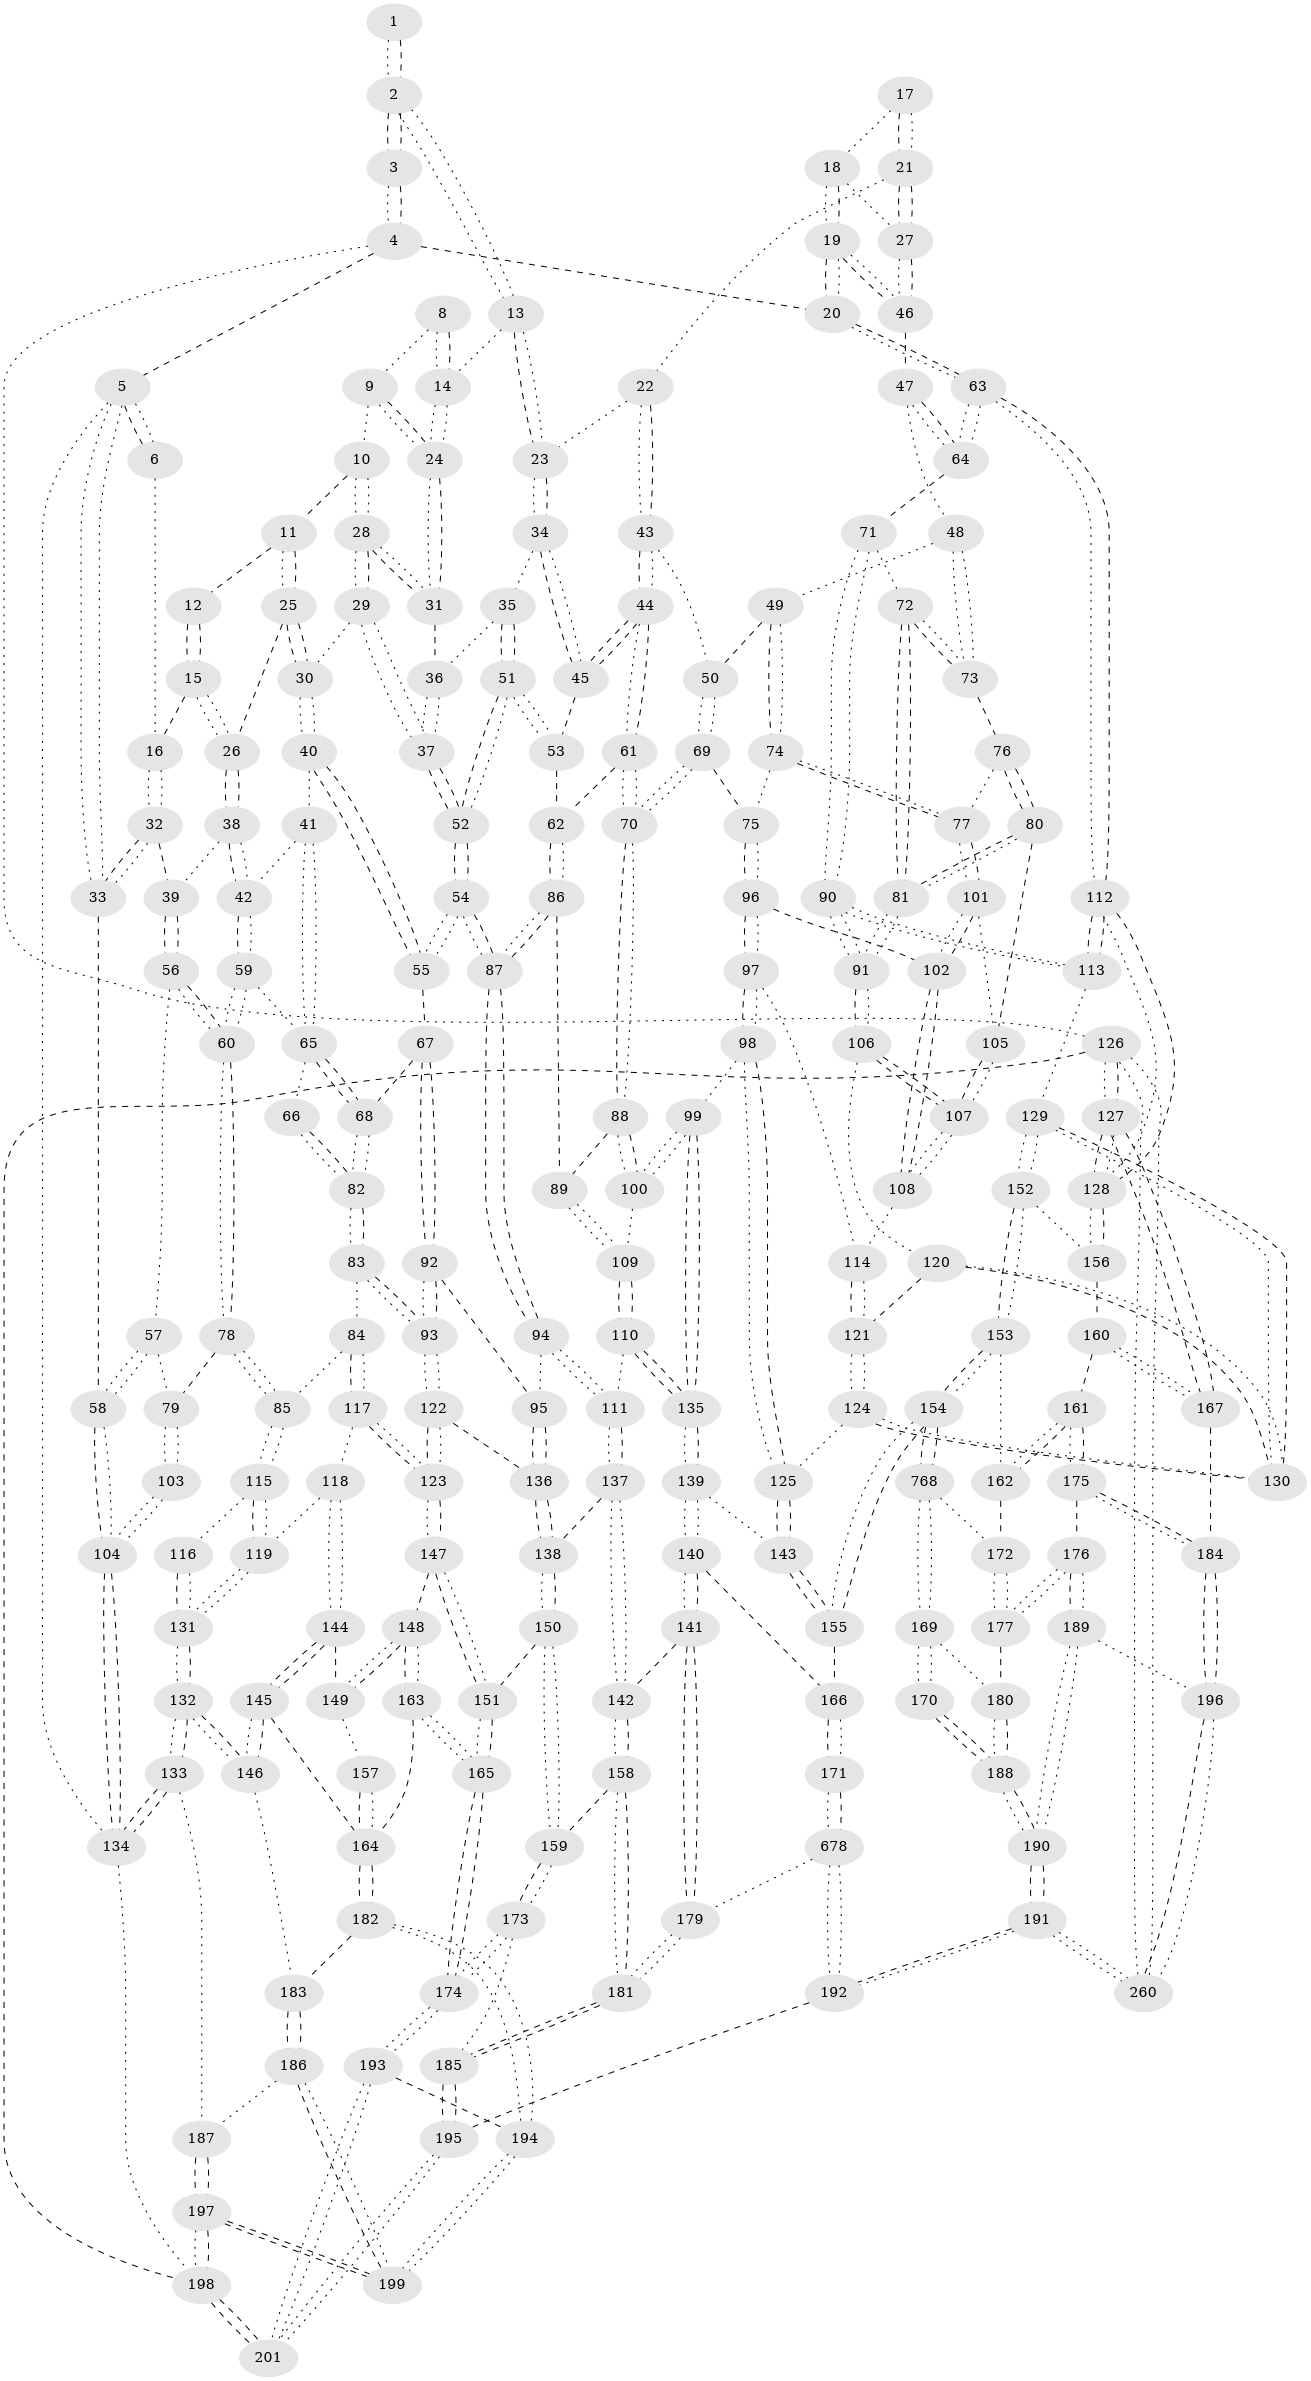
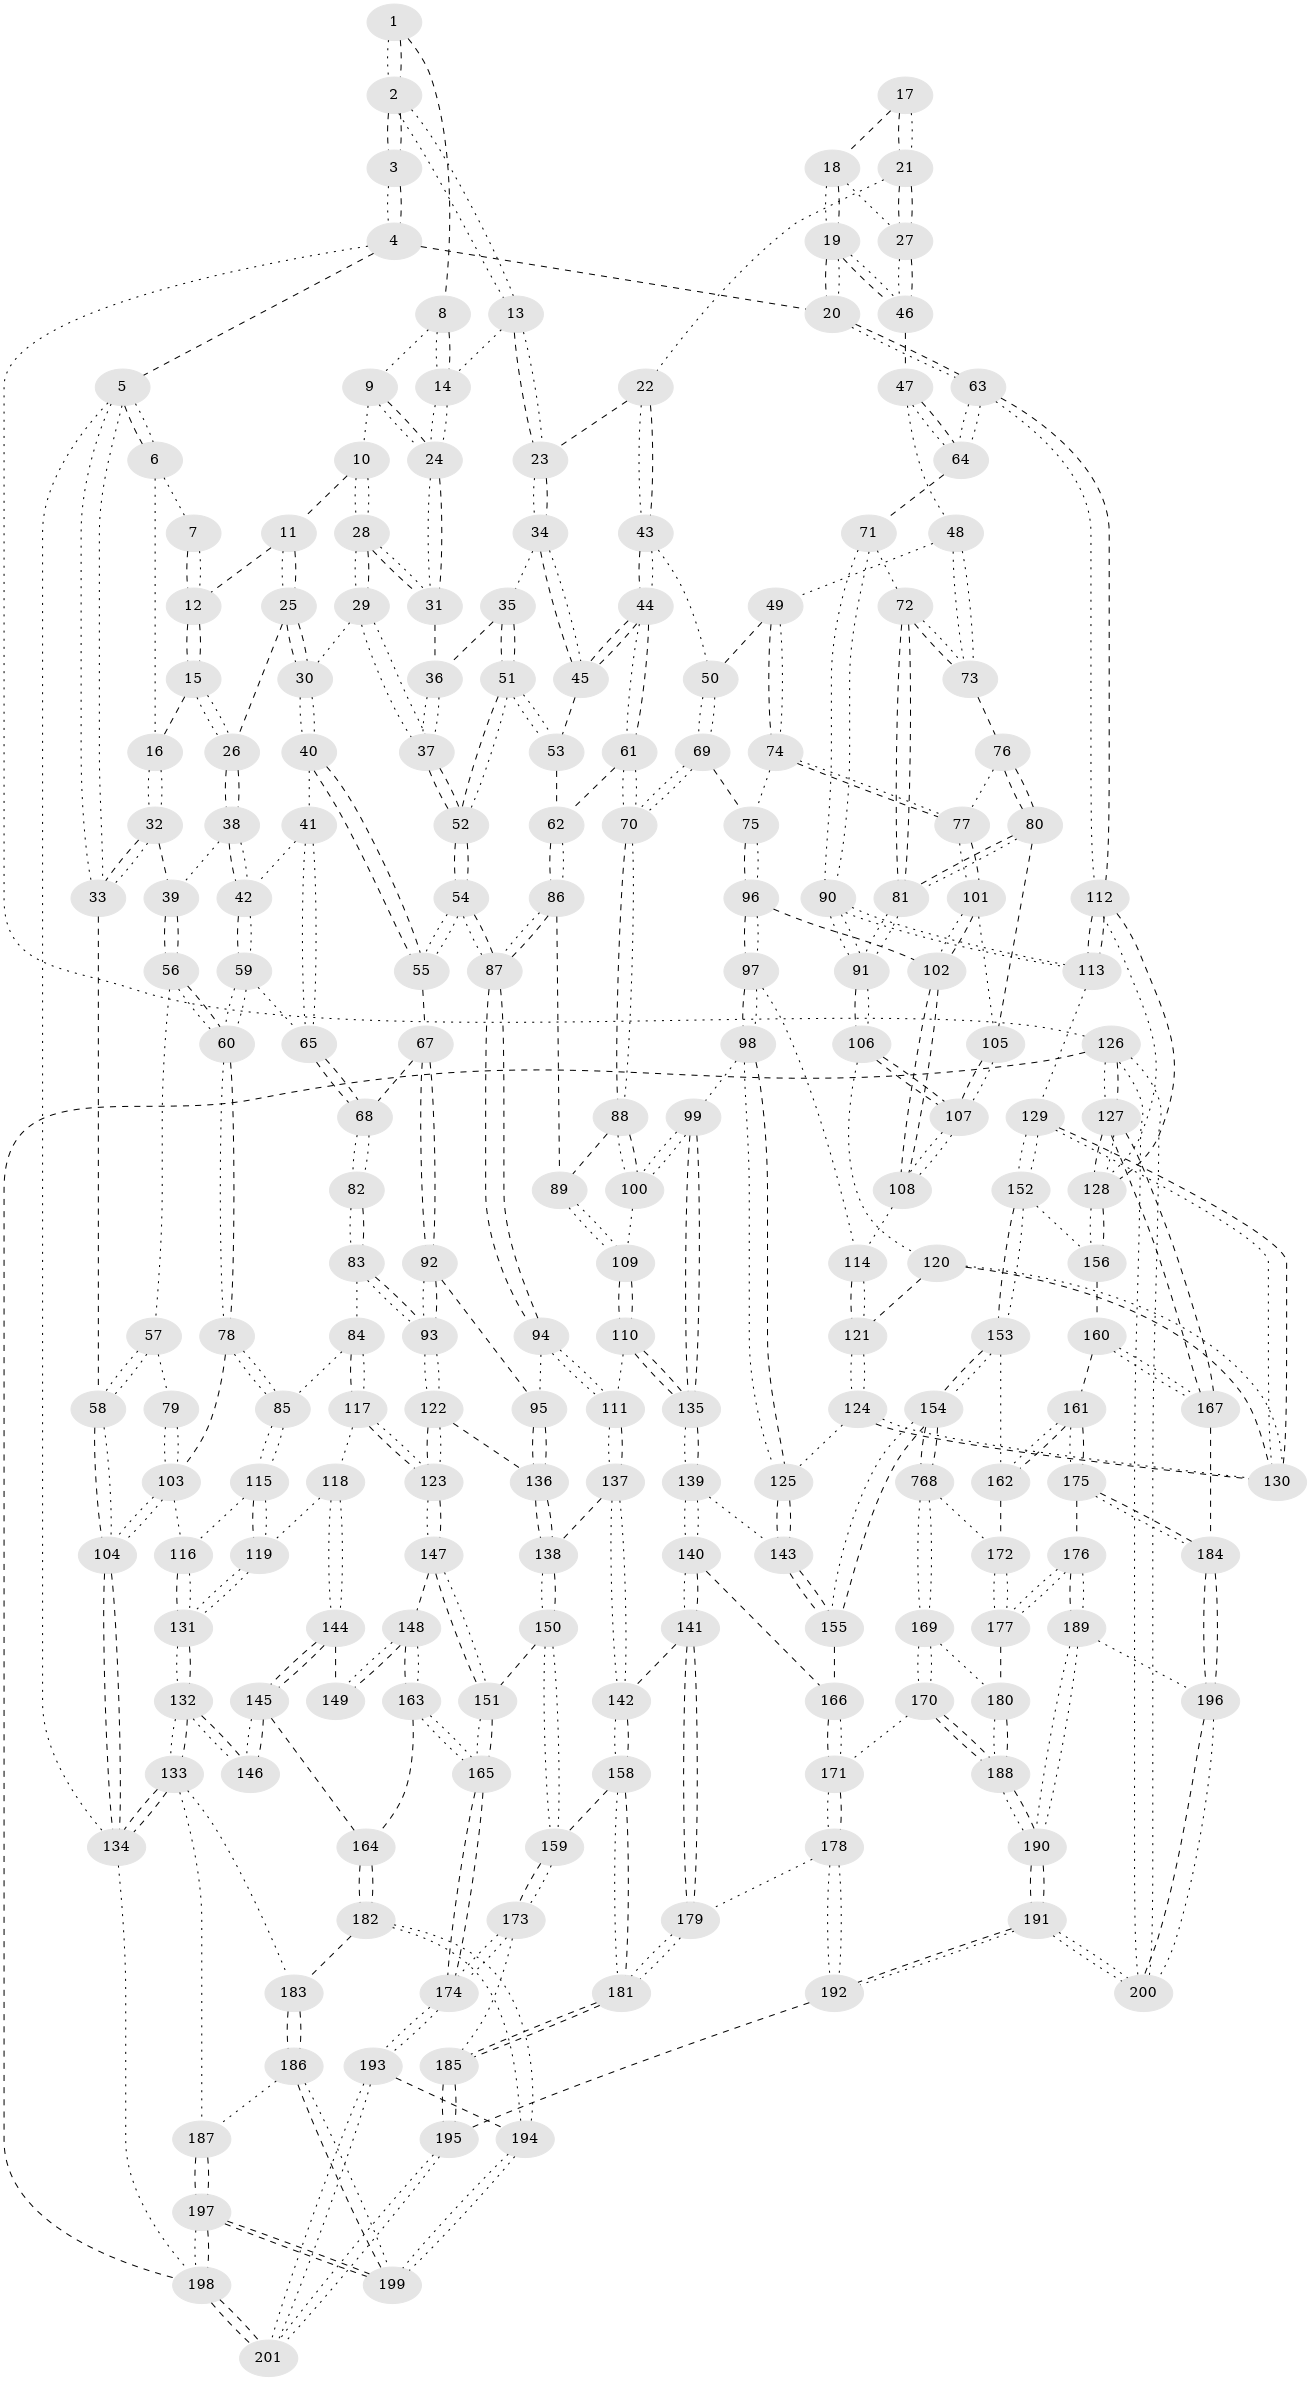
(869, 132) -> (869, 132)
none -> (445, 143)
(593, 424) -> (593, 424)
none -> (194, 533)
(472, 643) -> (472, 643)
(292, 1117) -> none
(199, 1373) -> (213, 1413)
none -> (177, 1519)
none -> (880, 1738)
(366, 1774) -> none
(834, 1847) -> (834, 1847)
(275, 1884) -> (244, 1880)
(1144, 1993) -> (1144, 1993)
